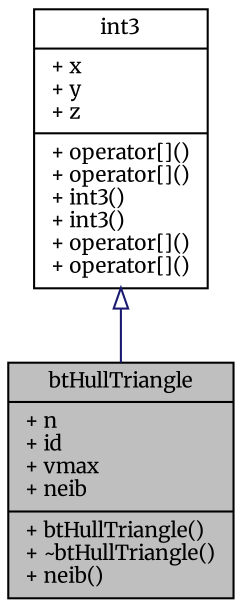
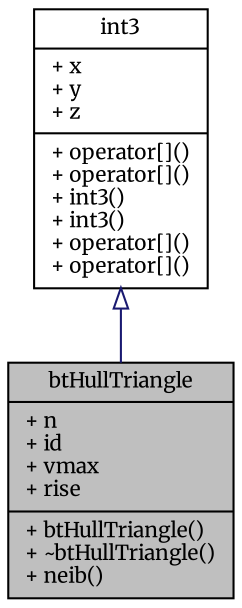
(57, 490) -> (54, 490)
